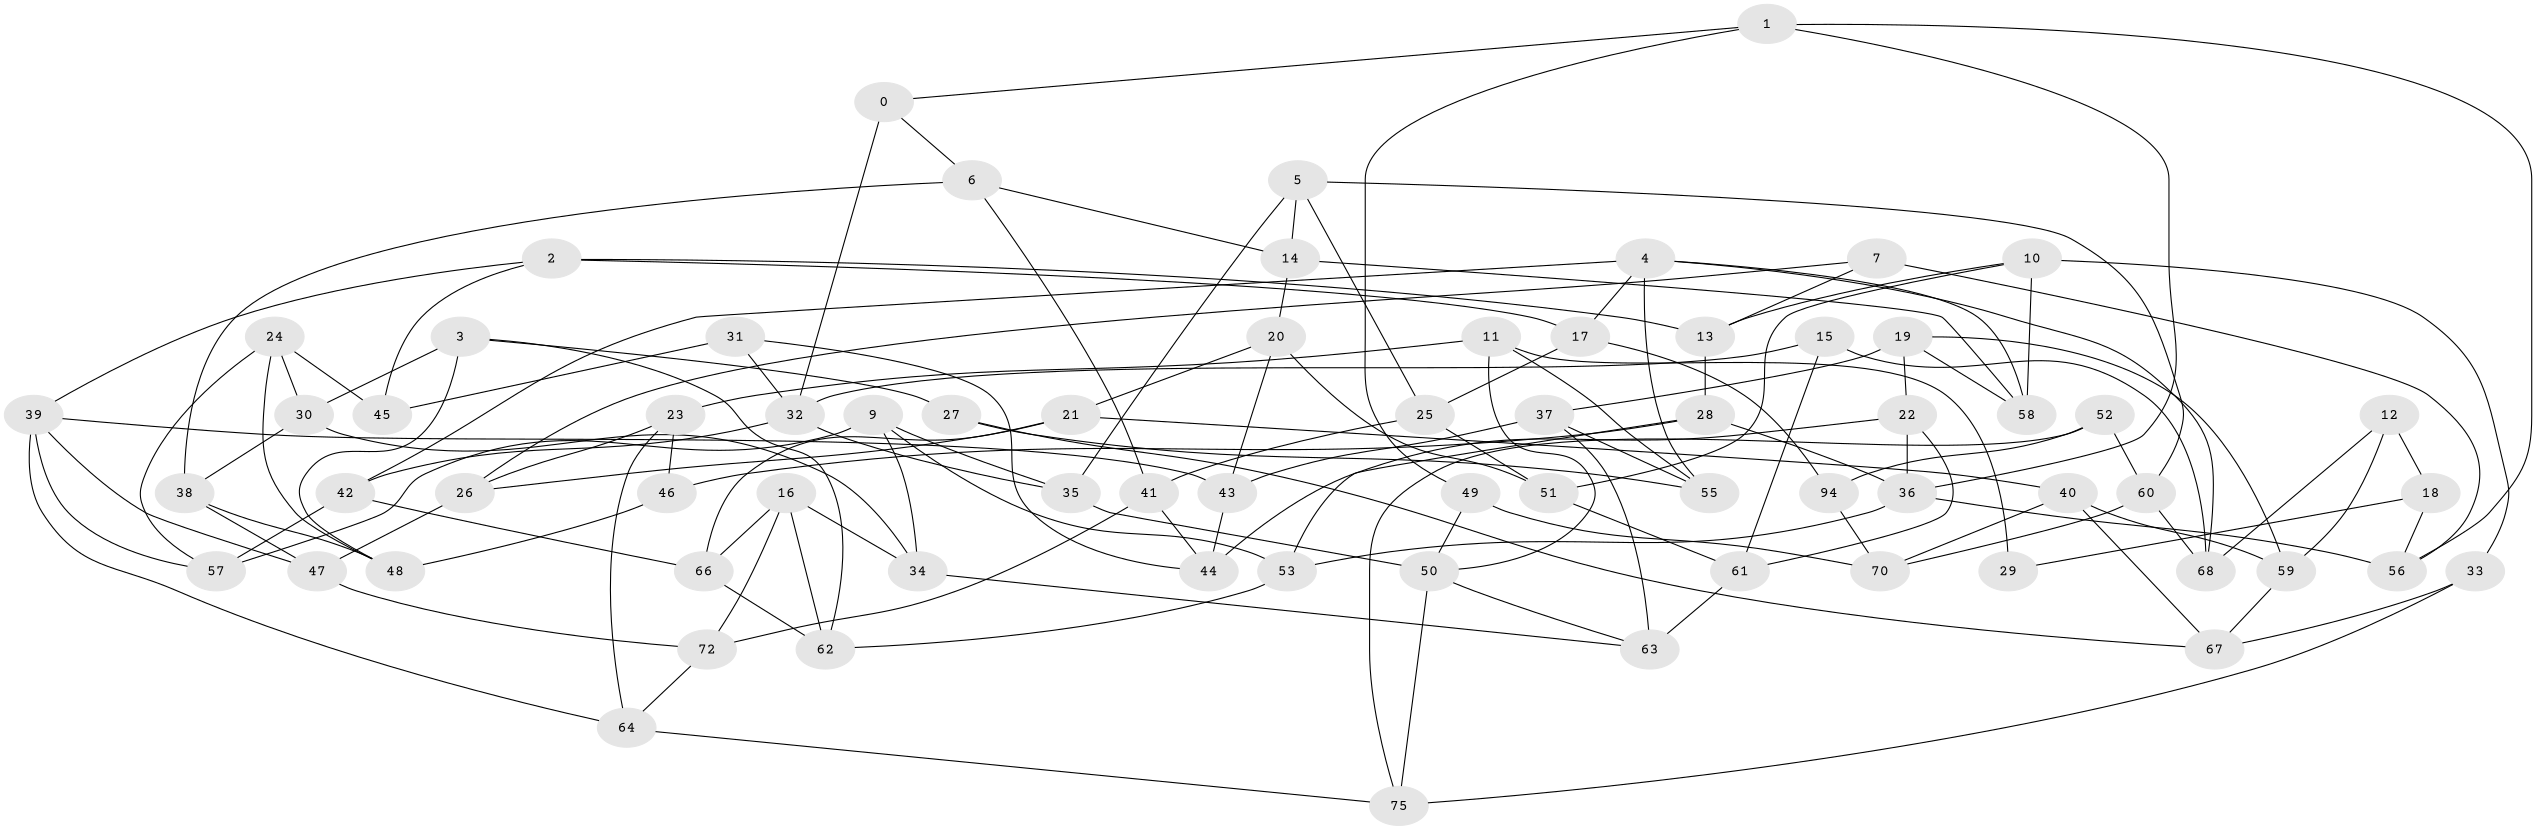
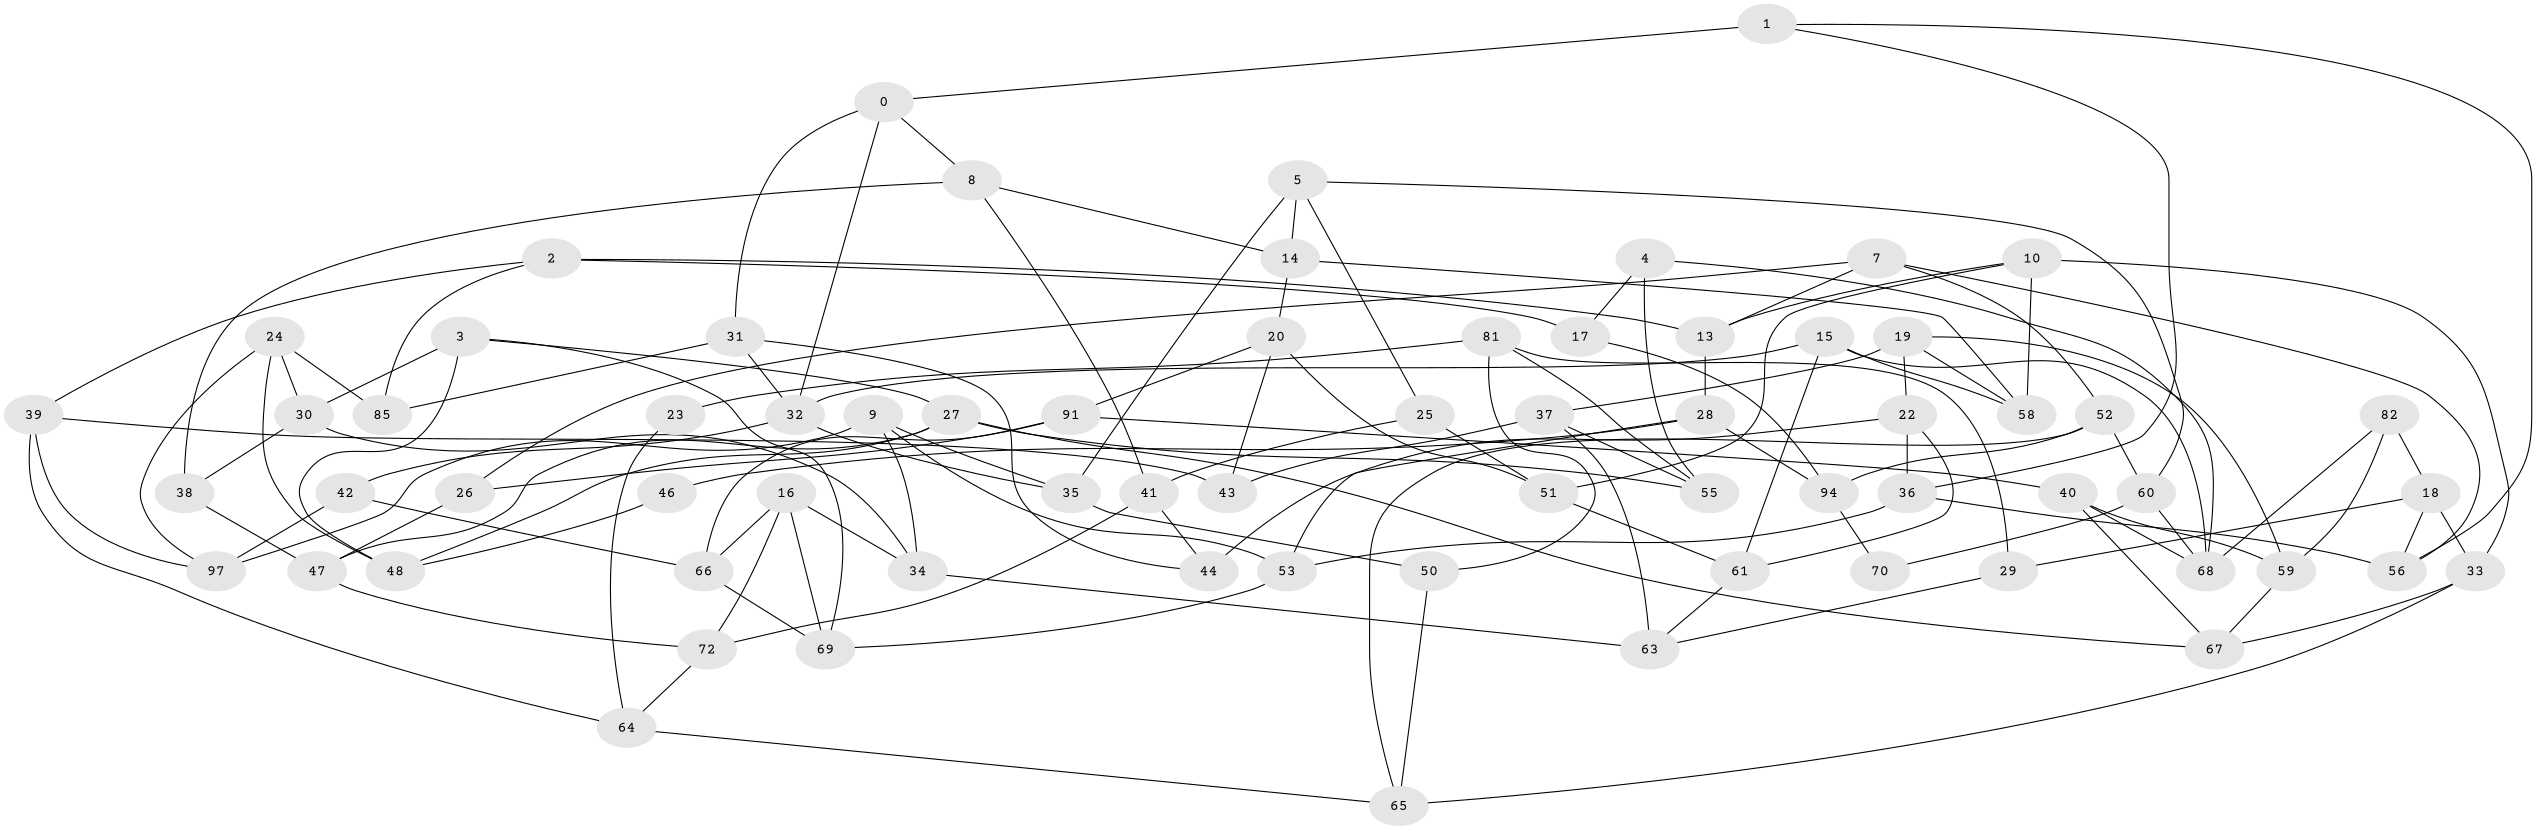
(972, 180) -> (972, 180)
none -> (765, 186)
(1874, 284) -> (1925, 377)
(972, 300) -> none
none -> (2007, 309)
(1491, 337) -> (1491, 337)
(1503, 376) -> none
(382, 415) -> (382, 415)
(1071, 415) -> (1071, 415)
(2389, 415) -> (2389, 415)
(1812, 452) -> (1765, 453)
(671, 455) -> none
(562, 456) -> none
(1471, 493) -> none
(158, 518) -> (576, 459)
(1220, 525) -> none
none -> (2451, 528)
(295, 532) -> (693, 460)
(1974, 532) -> (2139, 533)
(216, 571) -> (216, 571)
(1538, 613) -> (1852, 606)
(825, 649) -> (825, 649)
(1399, 806) -> (1399, 806)
